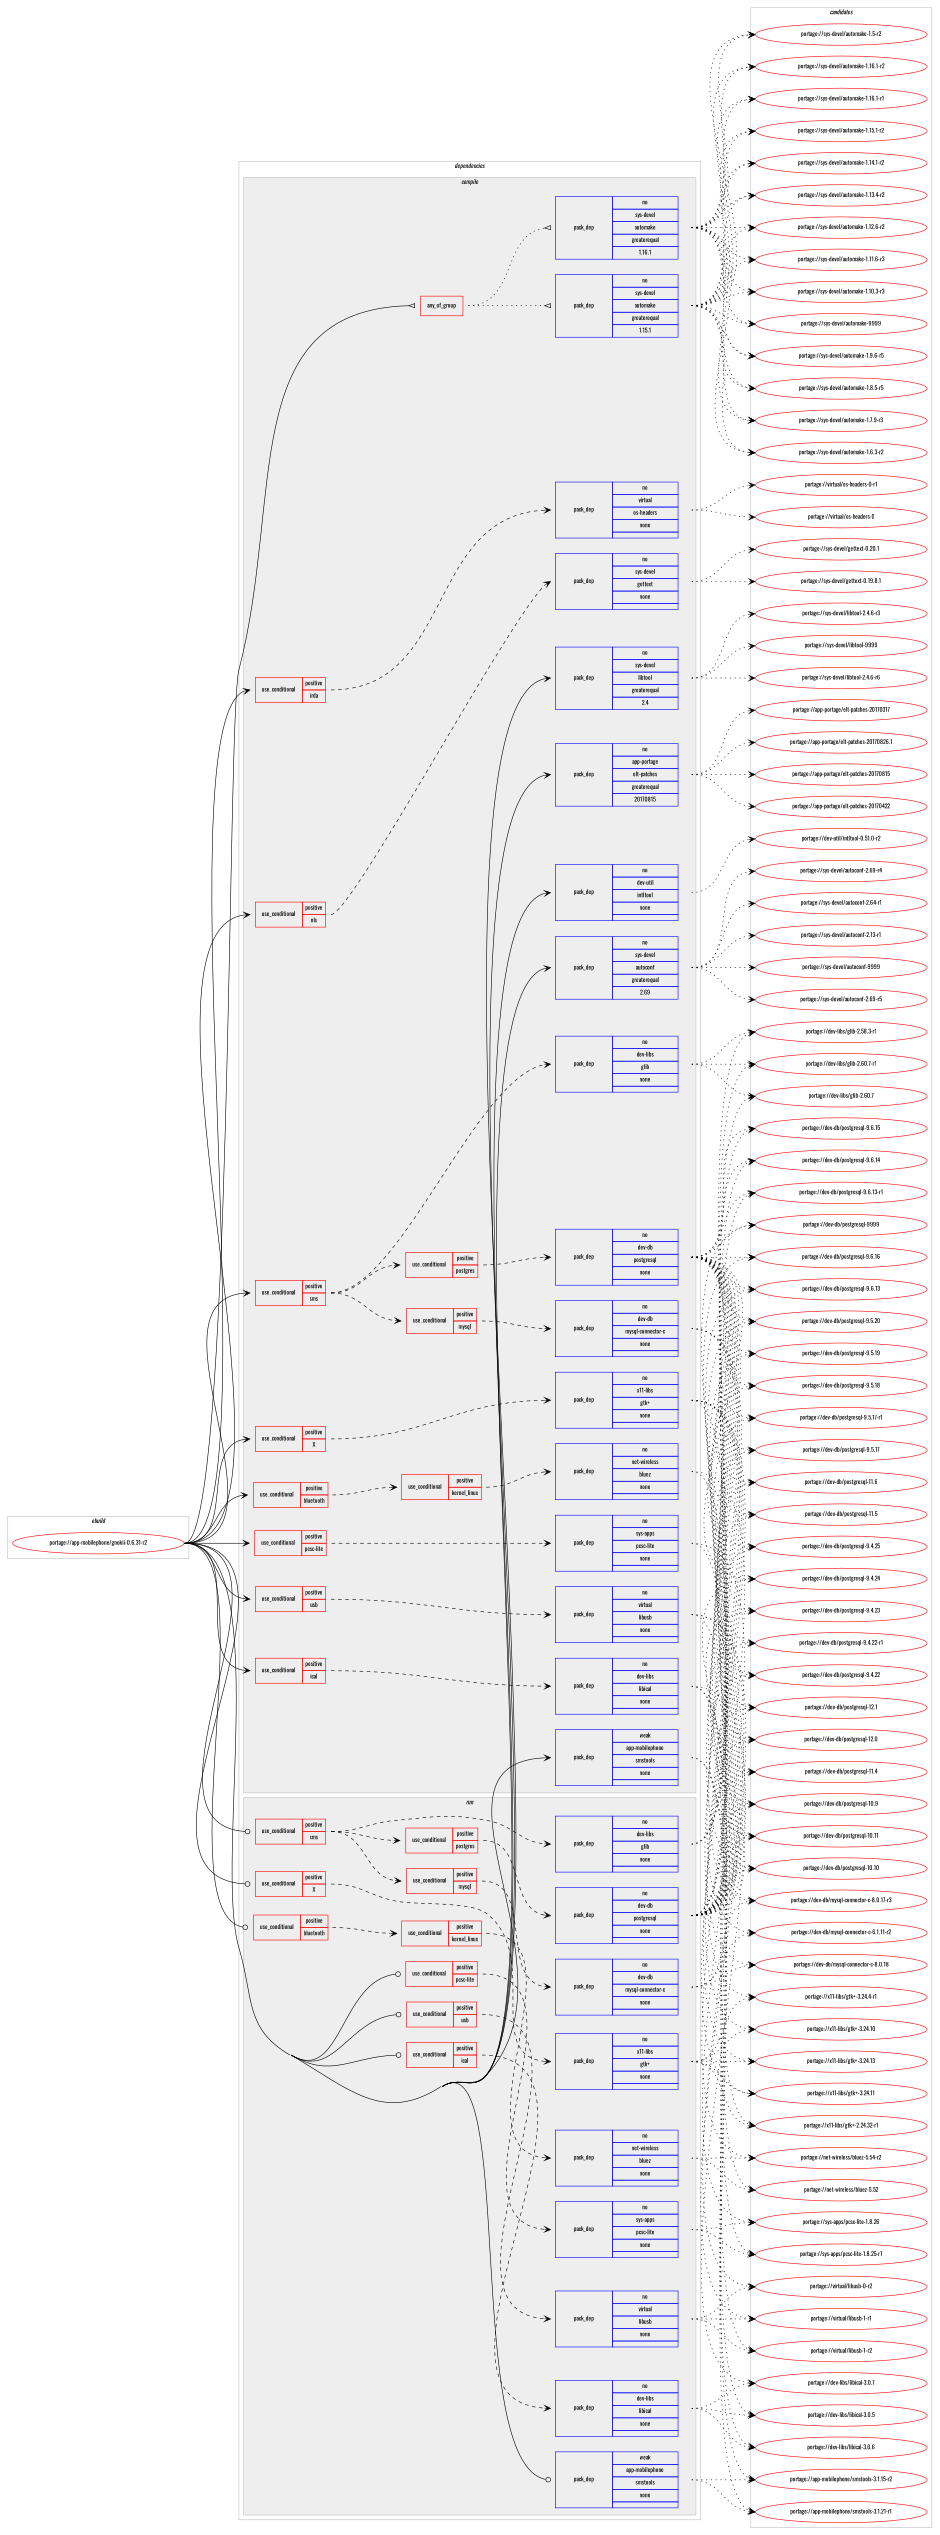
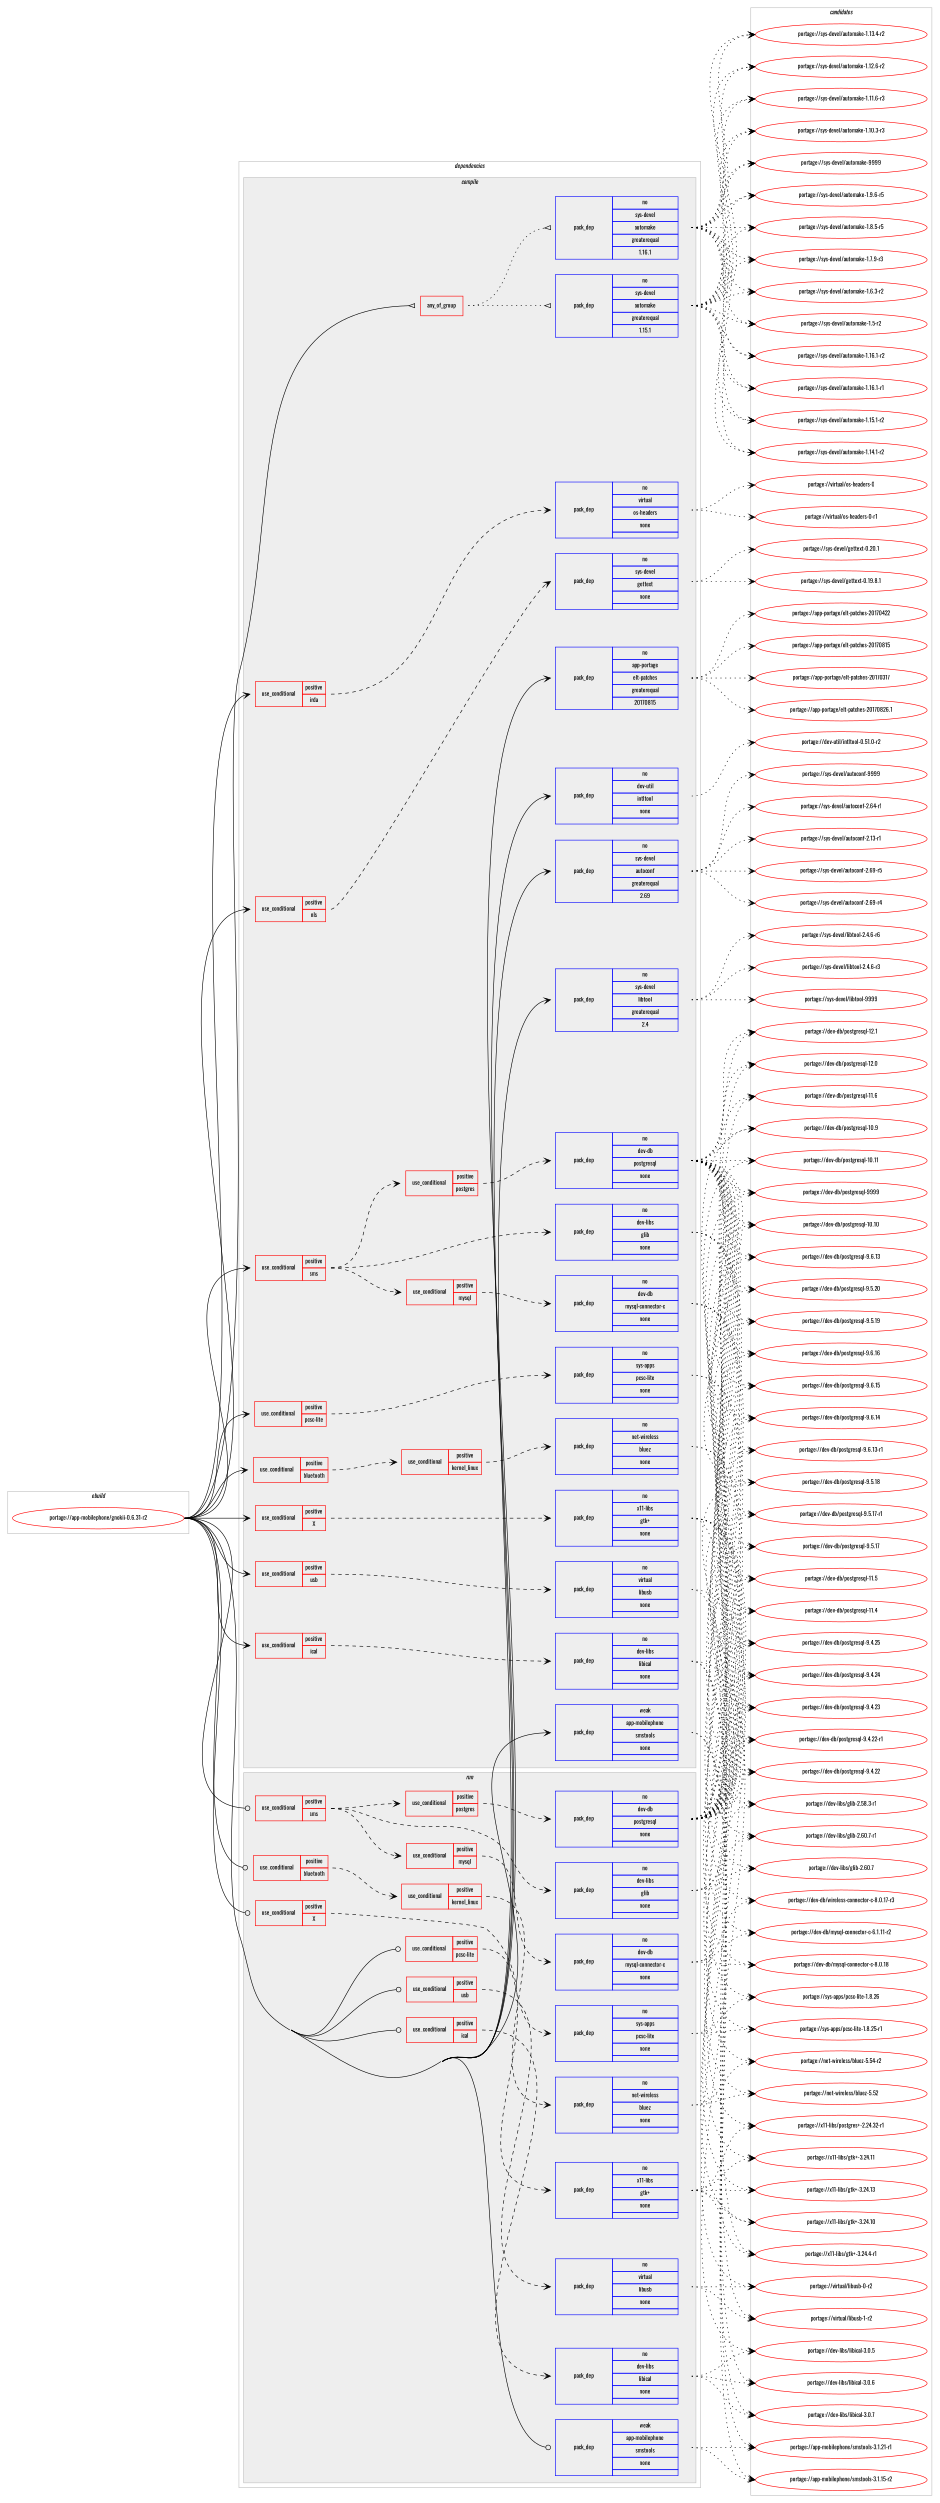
(841, 1901) -> (841, 1901)
(841, 2126) -> (841, 2126)
(841, 2319) -> none
